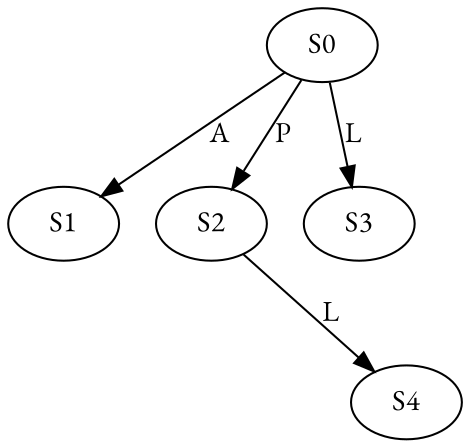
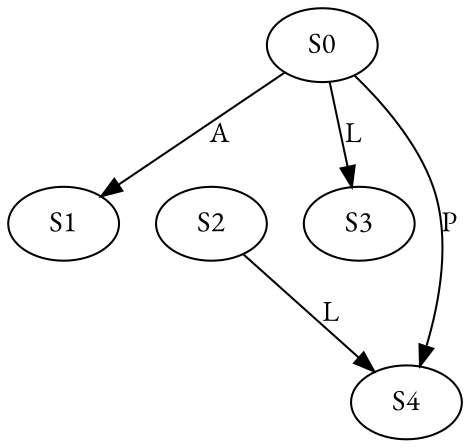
(273, 125) -> (436, 199)
